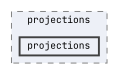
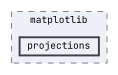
(59, 21) -> (59, 21)
